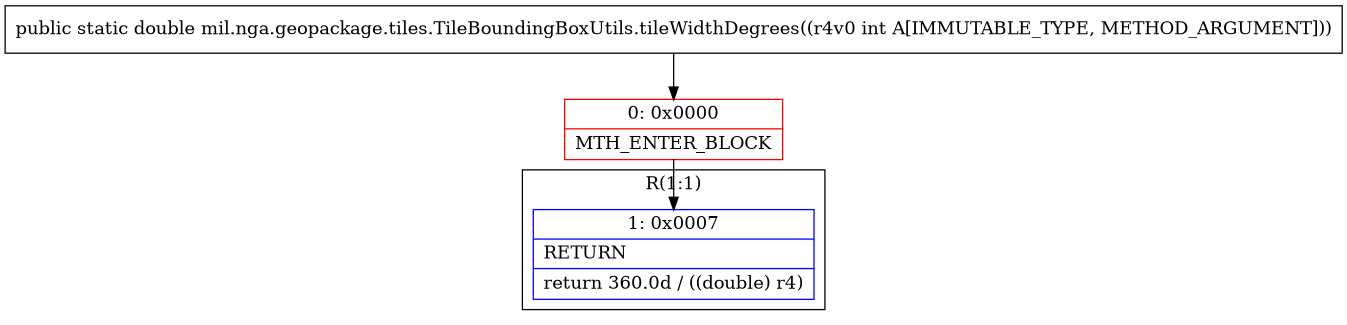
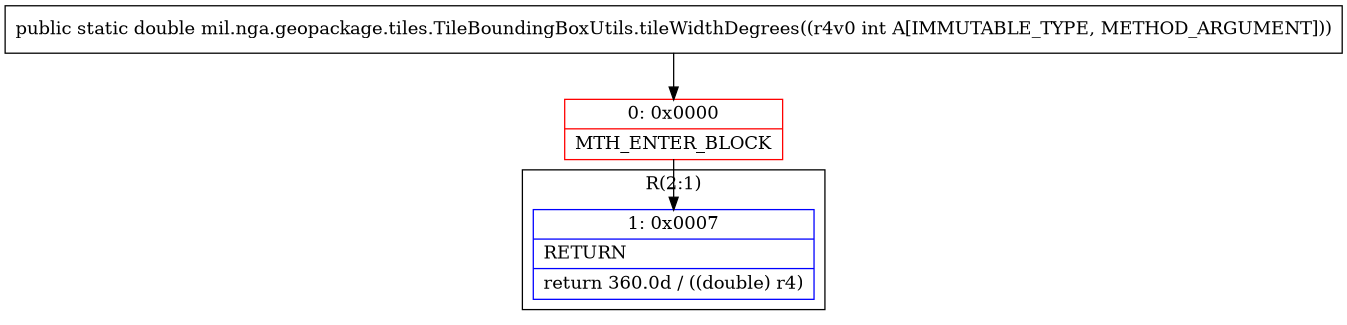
(674, 185) -> (674, 185)
